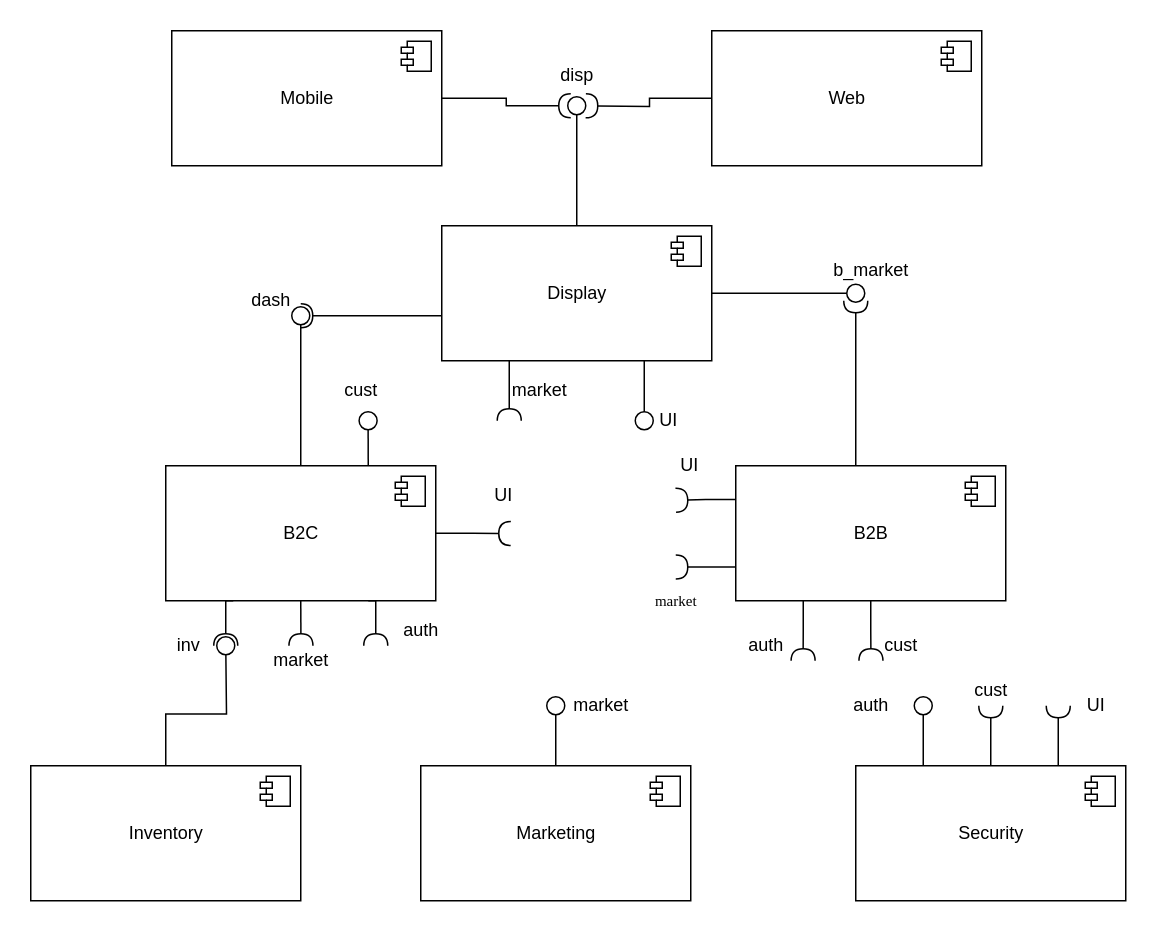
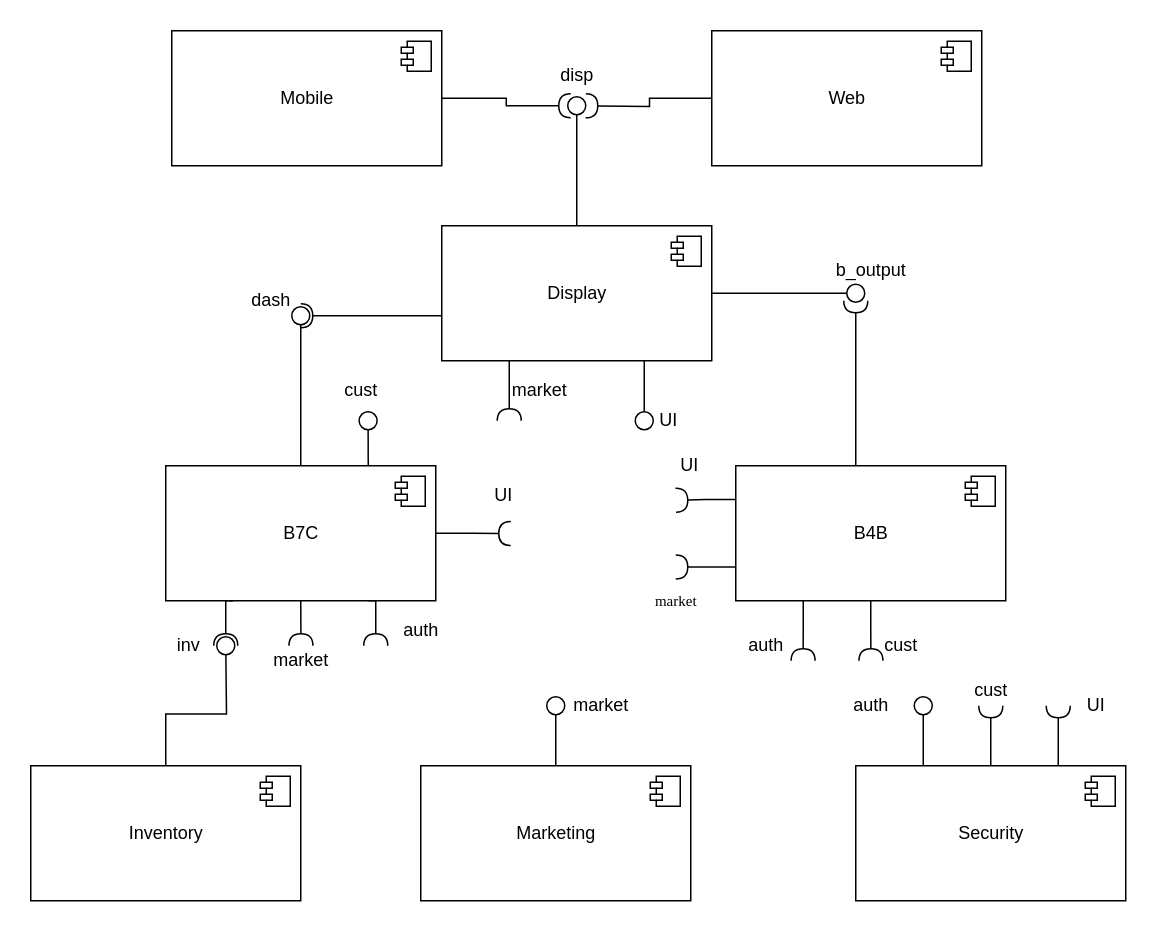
(872, 271) -> (872, 271)
(302, 533) -> (302, 533)
(872, 533) -> (872, 533)
